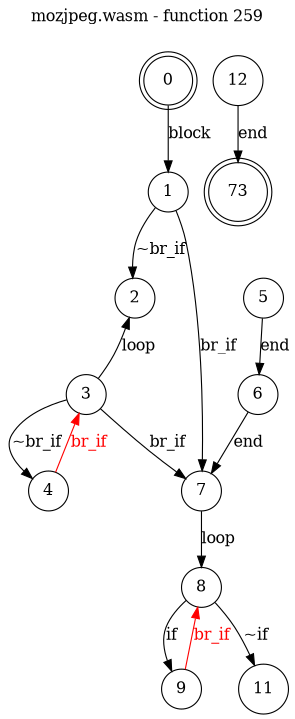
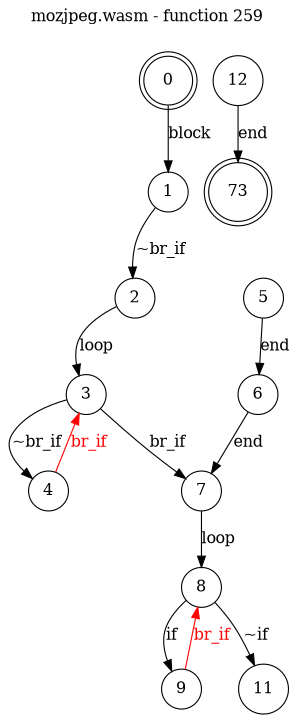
(199, 334) -> none
(114, 355) -> (86, 329)
